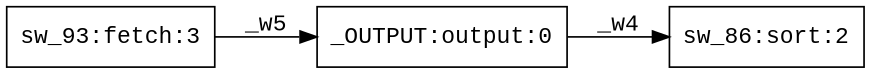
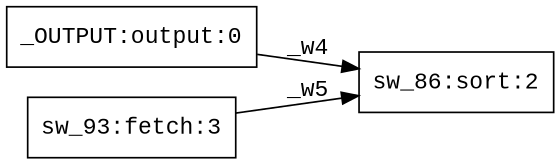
(257, 37) -> (289, 106)
